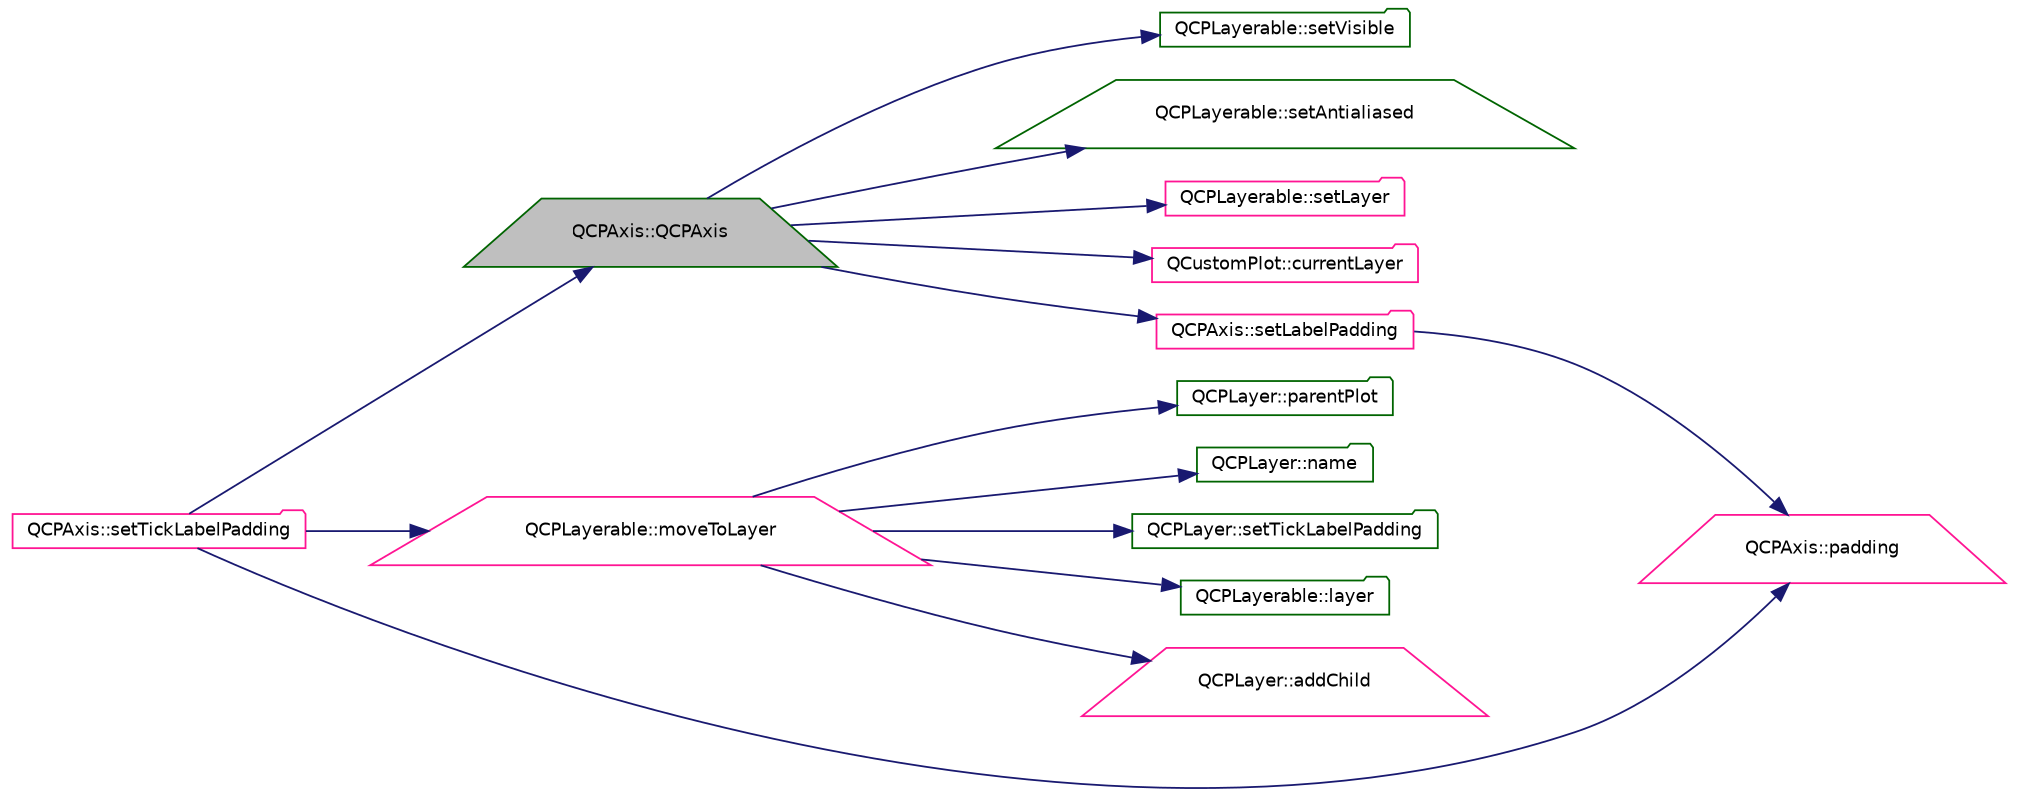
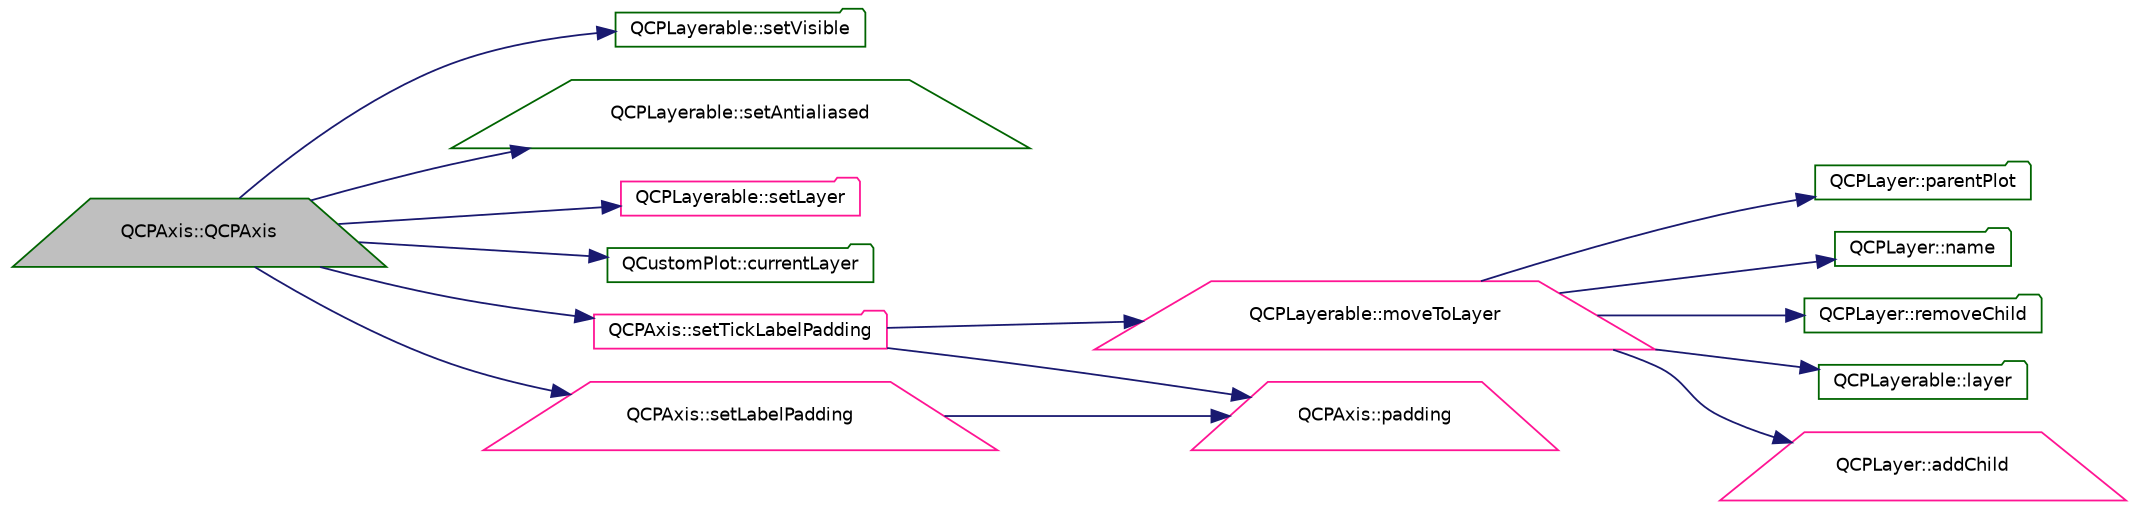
(1285, 265) -> (740, 265)
(1285, 332) -> (740, 416)
(383, 395) -> (447, 297)
(1285, 531) -> (1923, 315)
